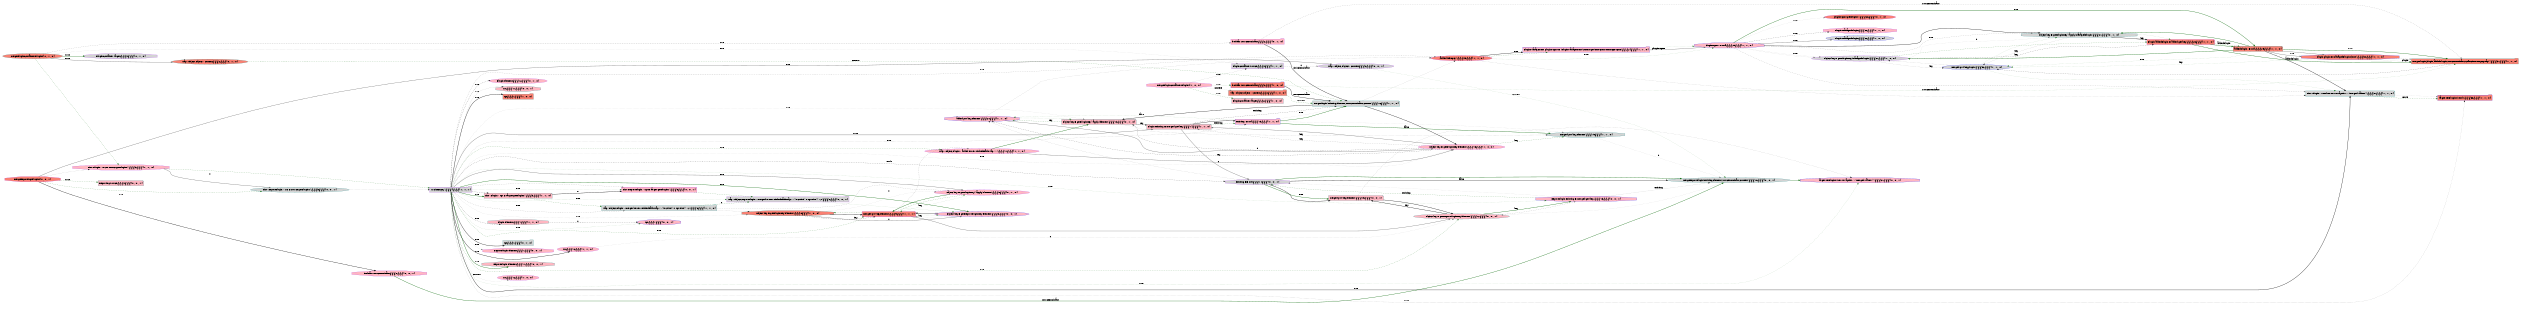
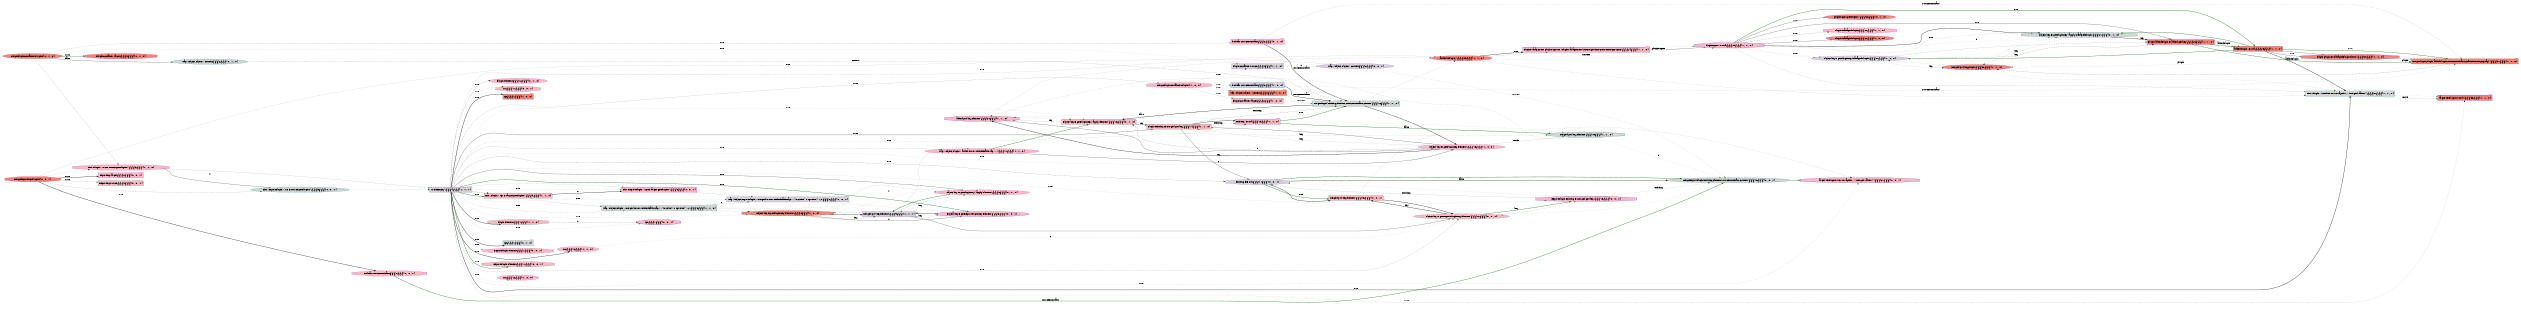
none -> (1953, 24)
(1778, 26) -> (1778, 26)
(1860, 38) -> (1860, 38)
(1586, 55) -> (1586, 55)
(121, 56) -> (121, 56)
(68, 59) -> (68, 59)
(2130, 61) -> none
(210, 62) -> (210, 62)
(2181, 62) -> (2181, 62)
(678, 65) -> (678, 65)
(1977, 67) -> (1977, 67)
(1258, 85) -> (1258, 85)
(1218, 88) -> (1218, 88)
(1516, 140) -> (1516, 140)
(1215, 156) -> (1215, 156)
(1107, 157) -> (1287, 79)
(889, 162) -> (889, 162)
none -> (121, 175)
(889, 214) -> (889, 214)
(470, 217) -> (470, 217)
(647, 233) -> (778, 89)
(477, 274) -> (477, 274)
